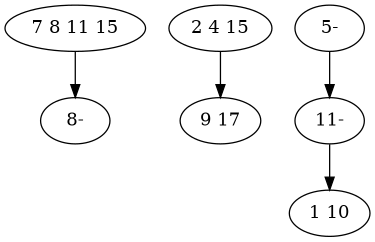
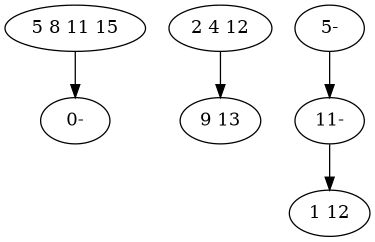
(75, 28) -> (75, 28)
(220, 28) -> (220, 28)
(75, 121) -> (75, 121)
(220, 121) -> (220, 121)
(330, 213) -> (330, 213)
